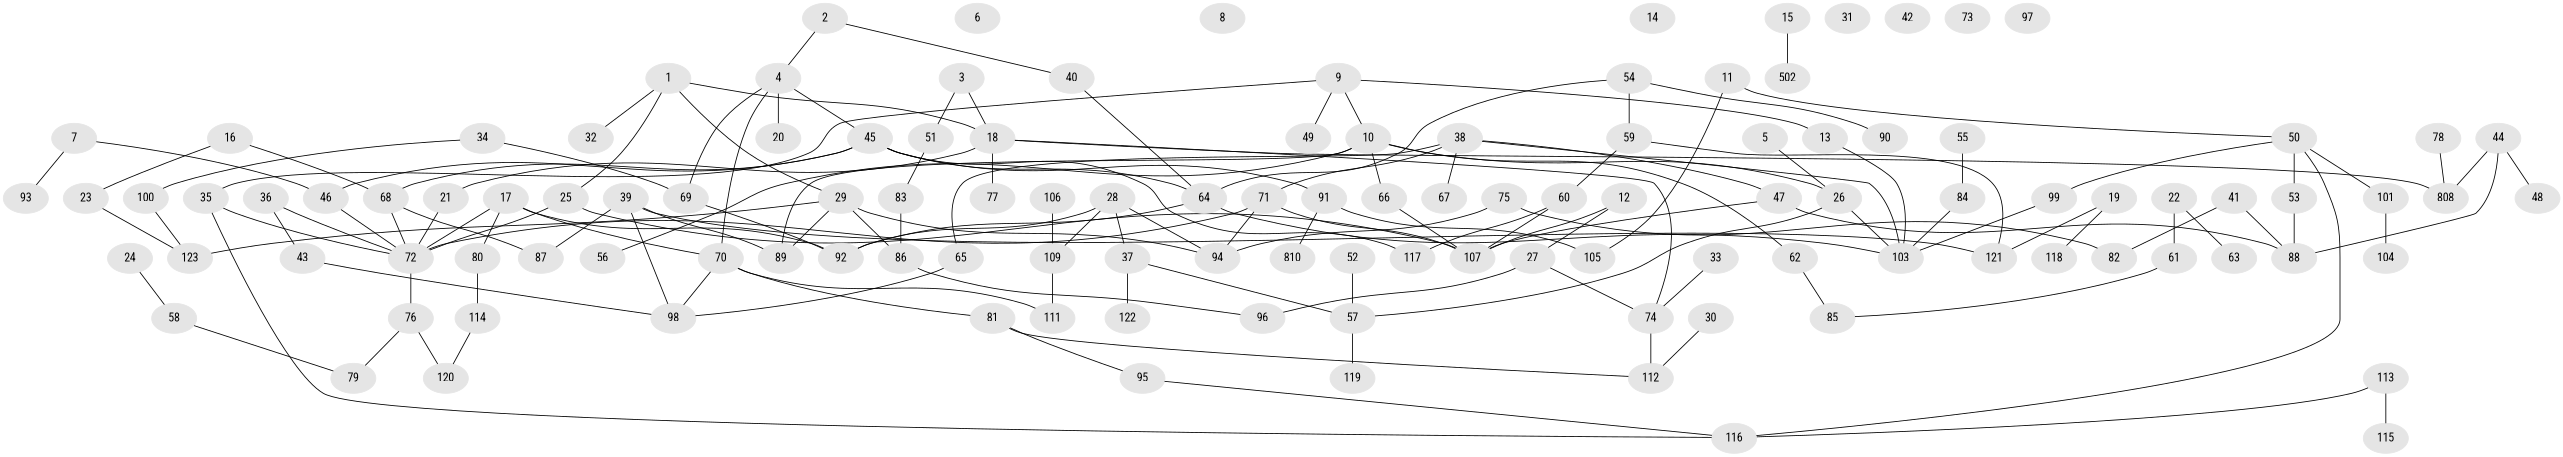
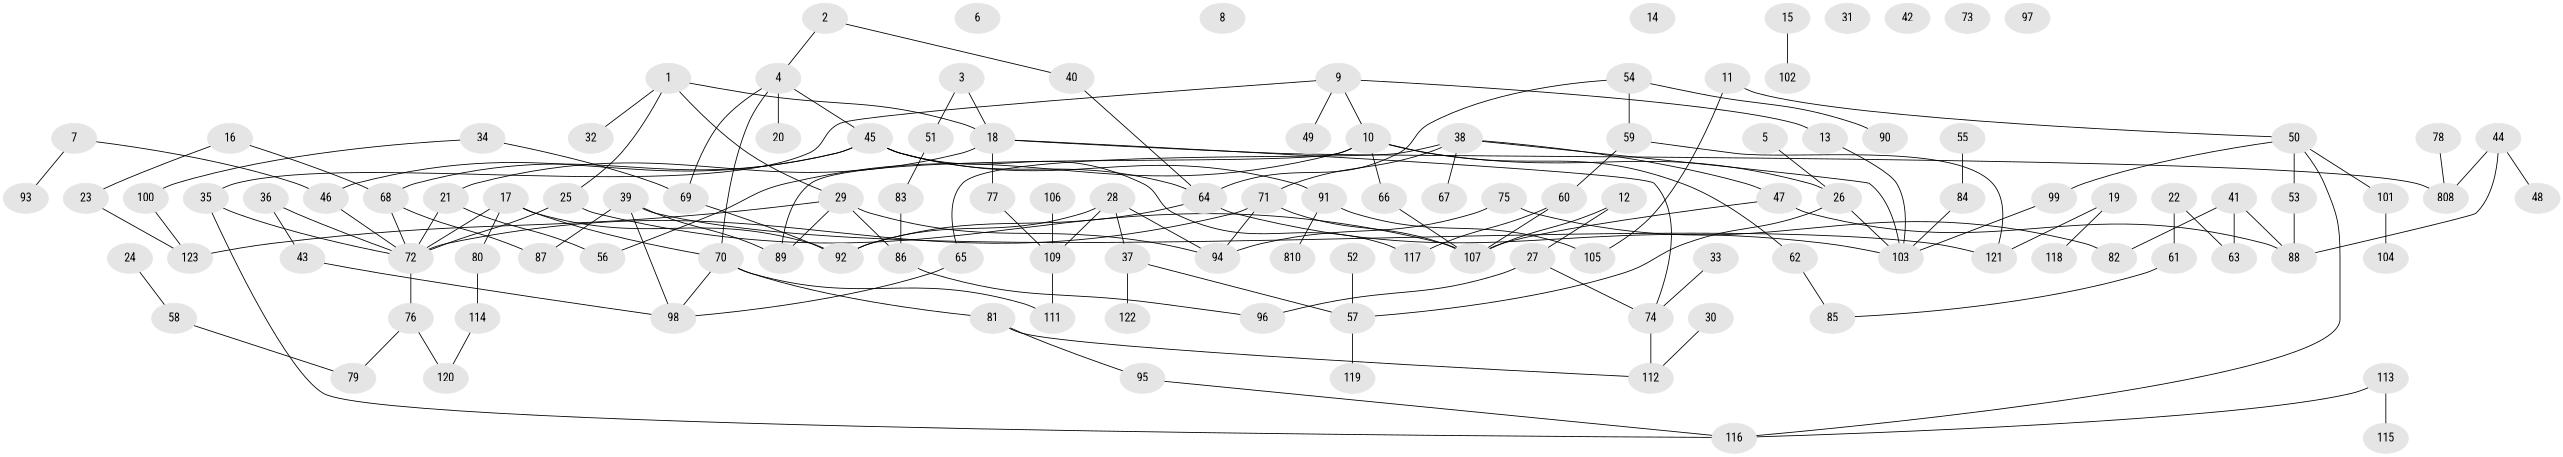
(1788, 78) -> (1788, 78)
none -> (1022, 228)
none -> (2234, 228)
none -> (546, 235)
